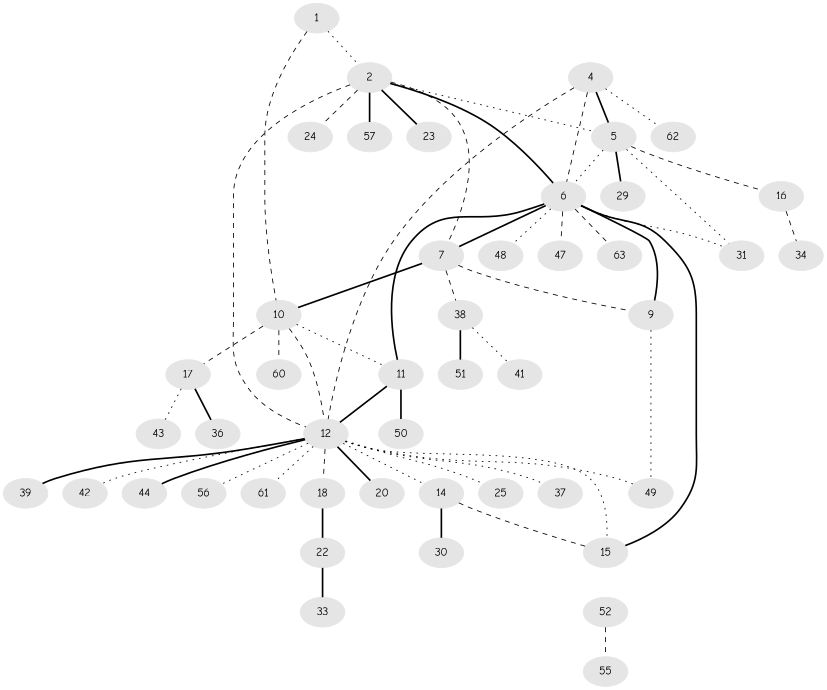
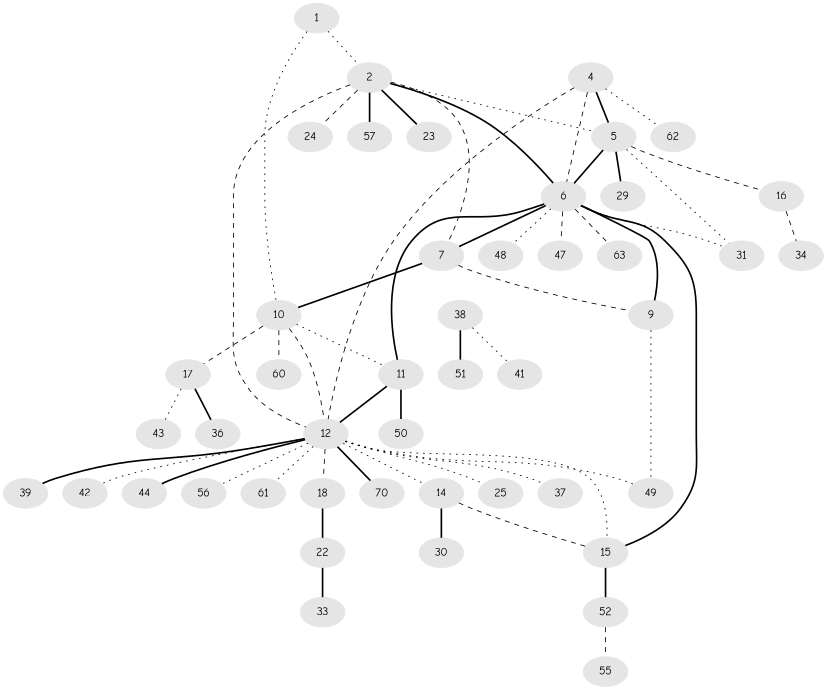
(265, 161) -> (265, 161)
(589, 167) -> (589, 167)
(451, 286) -> none
(382, 493) -> (382, 493)
none -> (606, 583)
